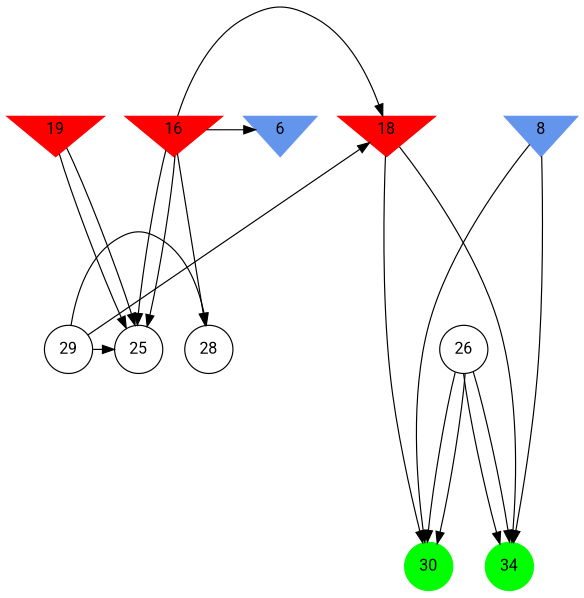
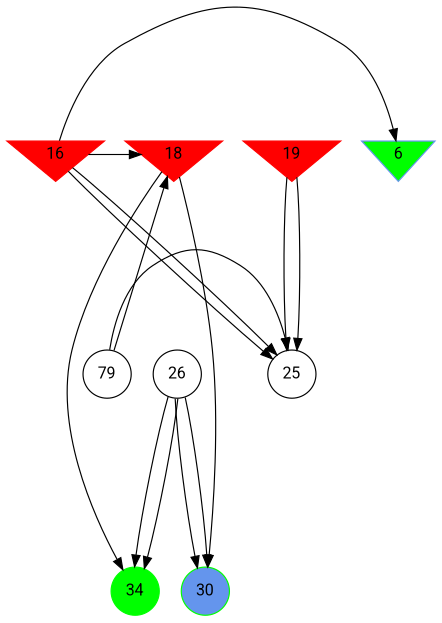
(280, 130) -> (398, 155)
(541, 130) -> none
(69, 349) -> (107, 374)
(209, 349) -> none
(429, 566) -> (205, 591)
